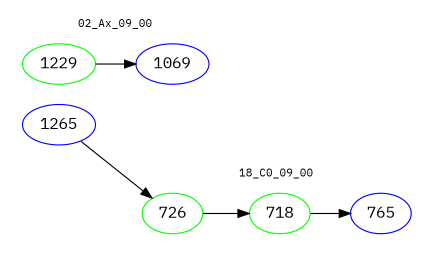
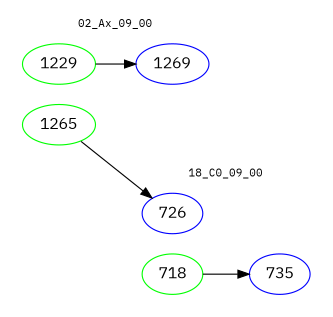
(172, 64) -> (172, 64)
(59, 125) -> (59, 125)
(172, 213) -> (172, 213)
(220, 213) -> none
(381, 213) -> (280, 274)
